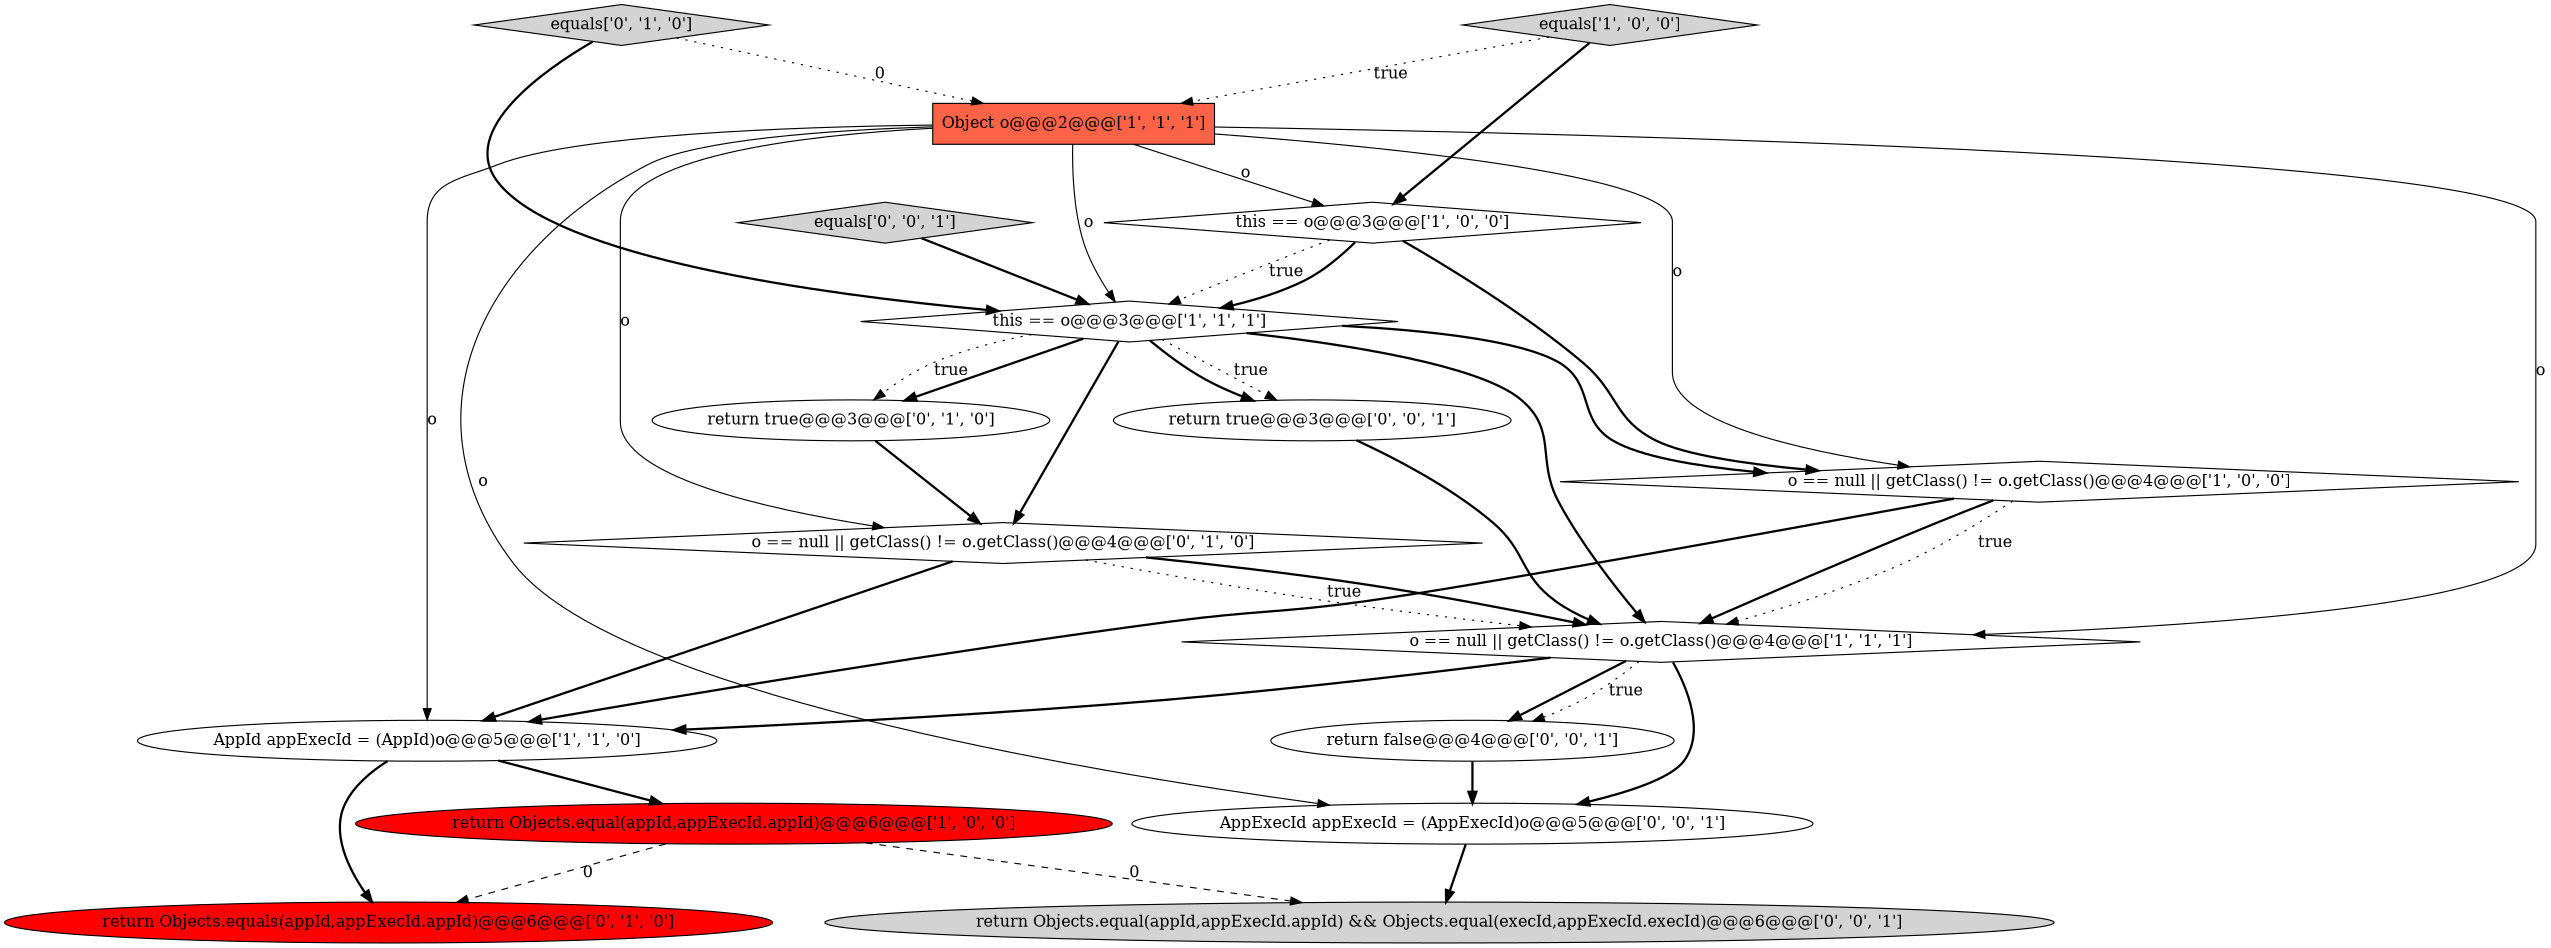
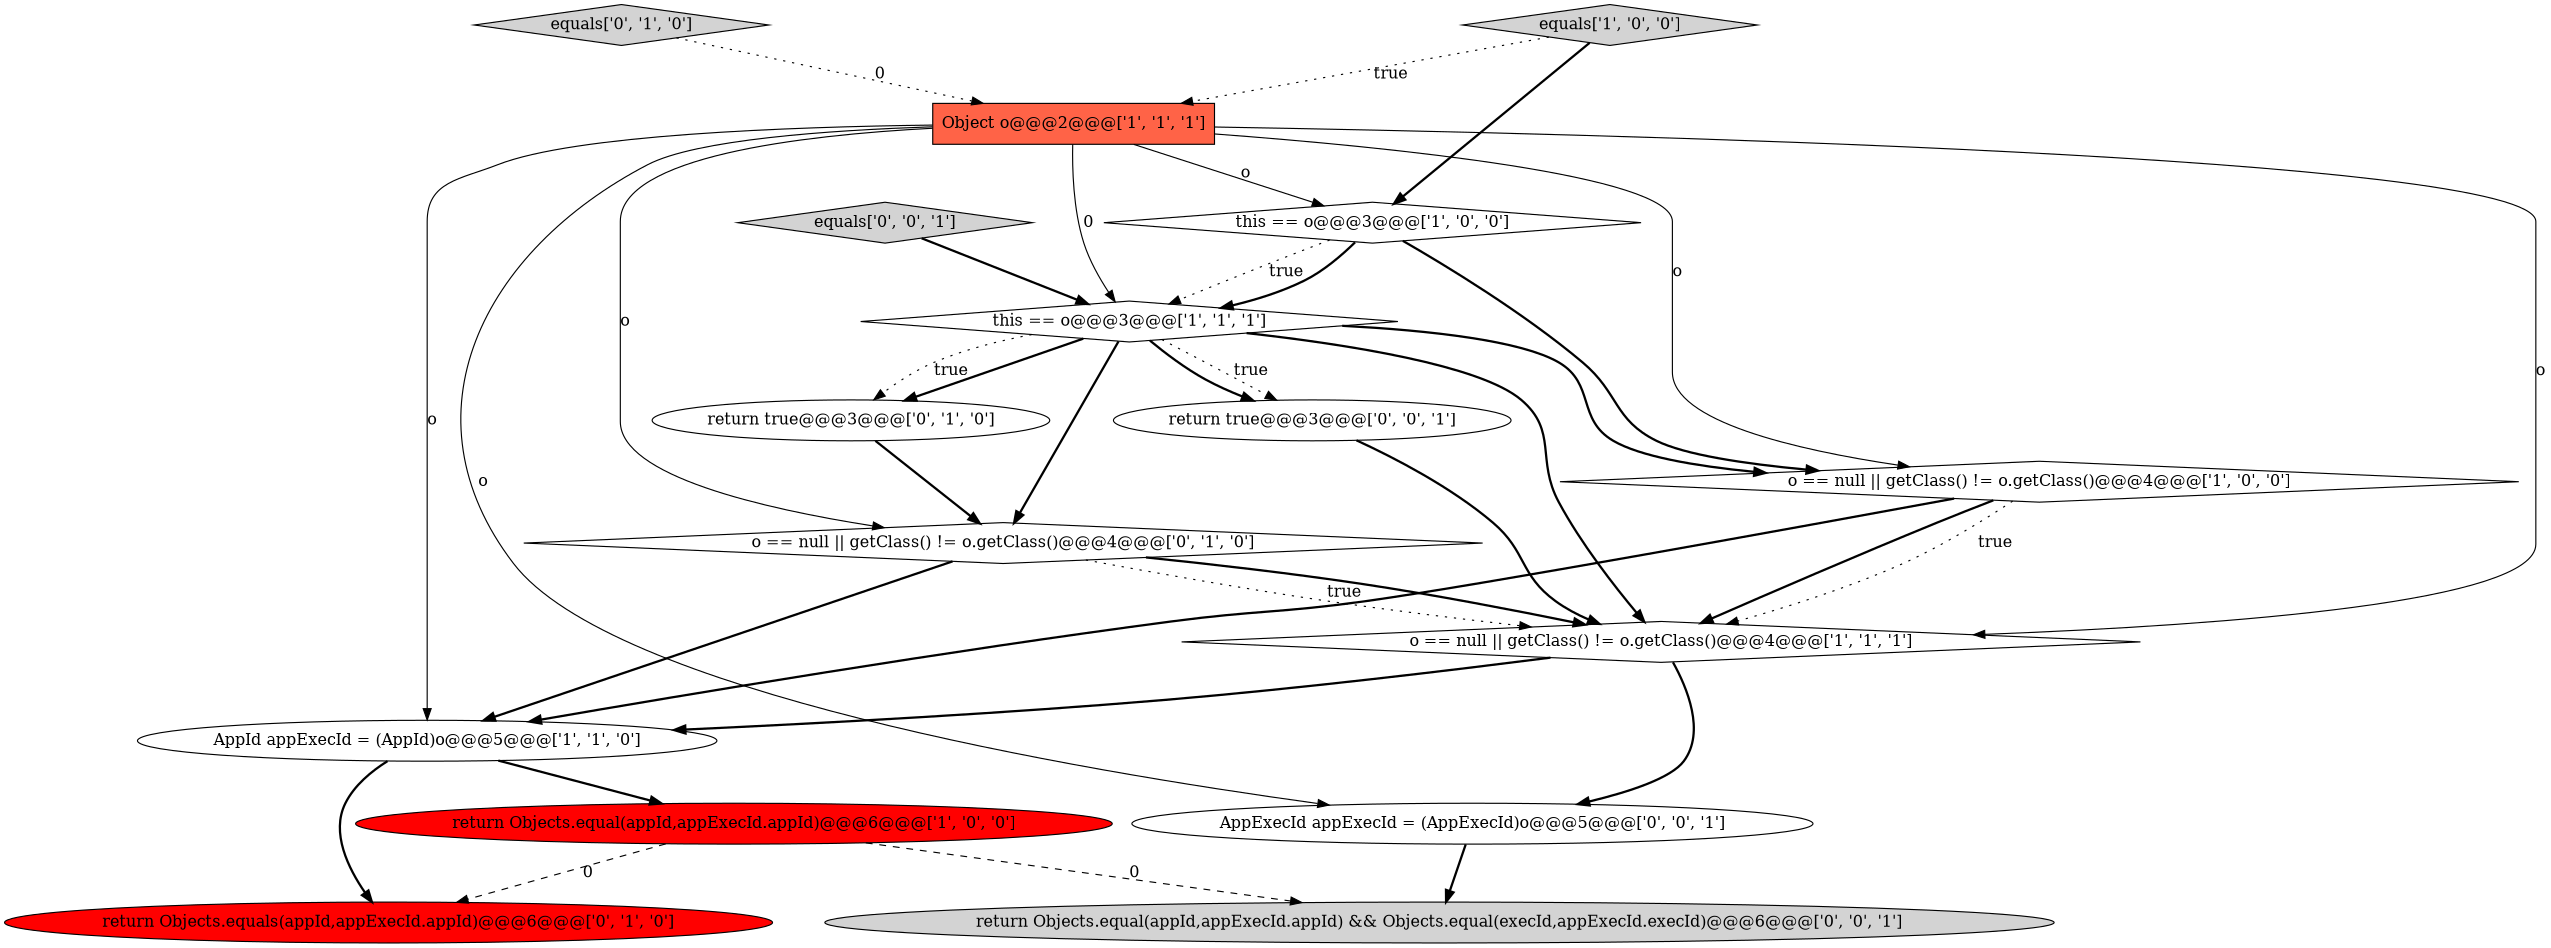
(1089, 223) -> (1089, 223)
(641, 253) -> none
(1472, 741) -> none
